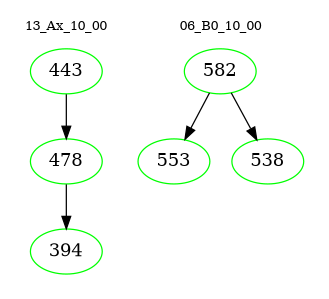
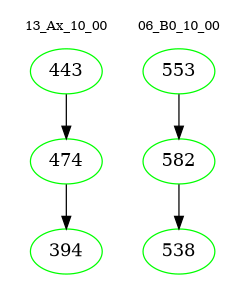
(200, 111) -> (179, 110)
(66, 161) -> (66, 161)
